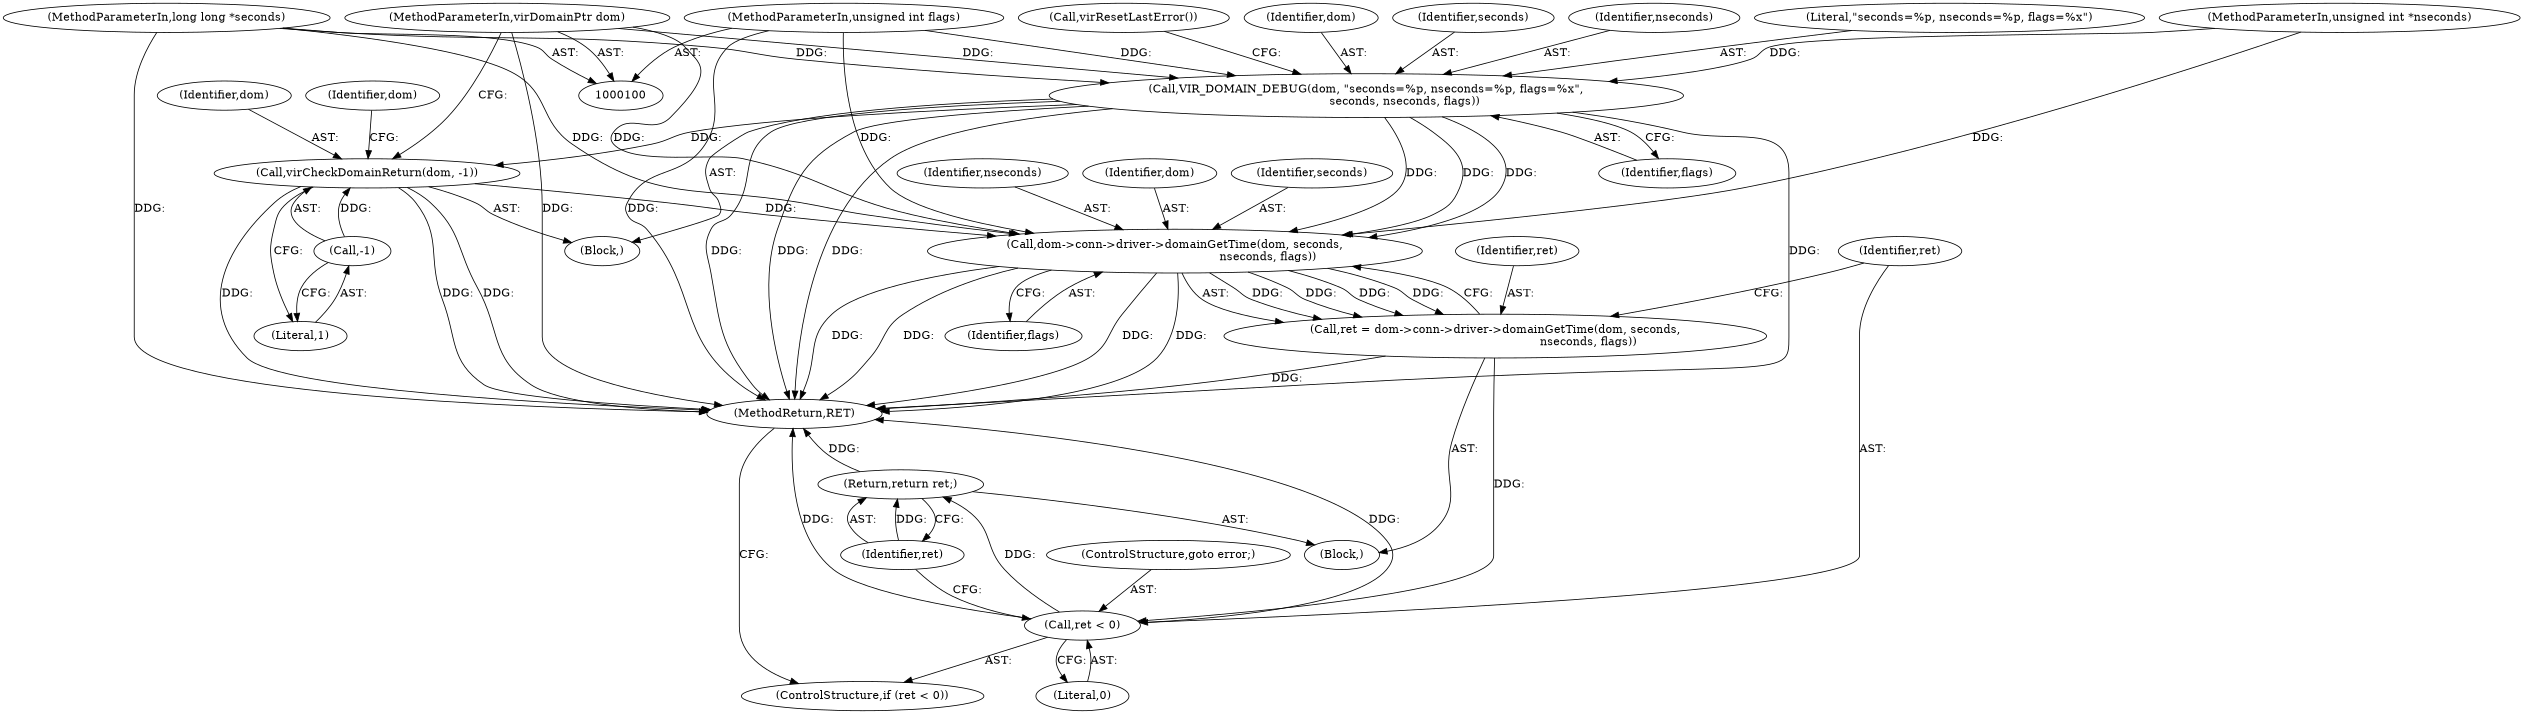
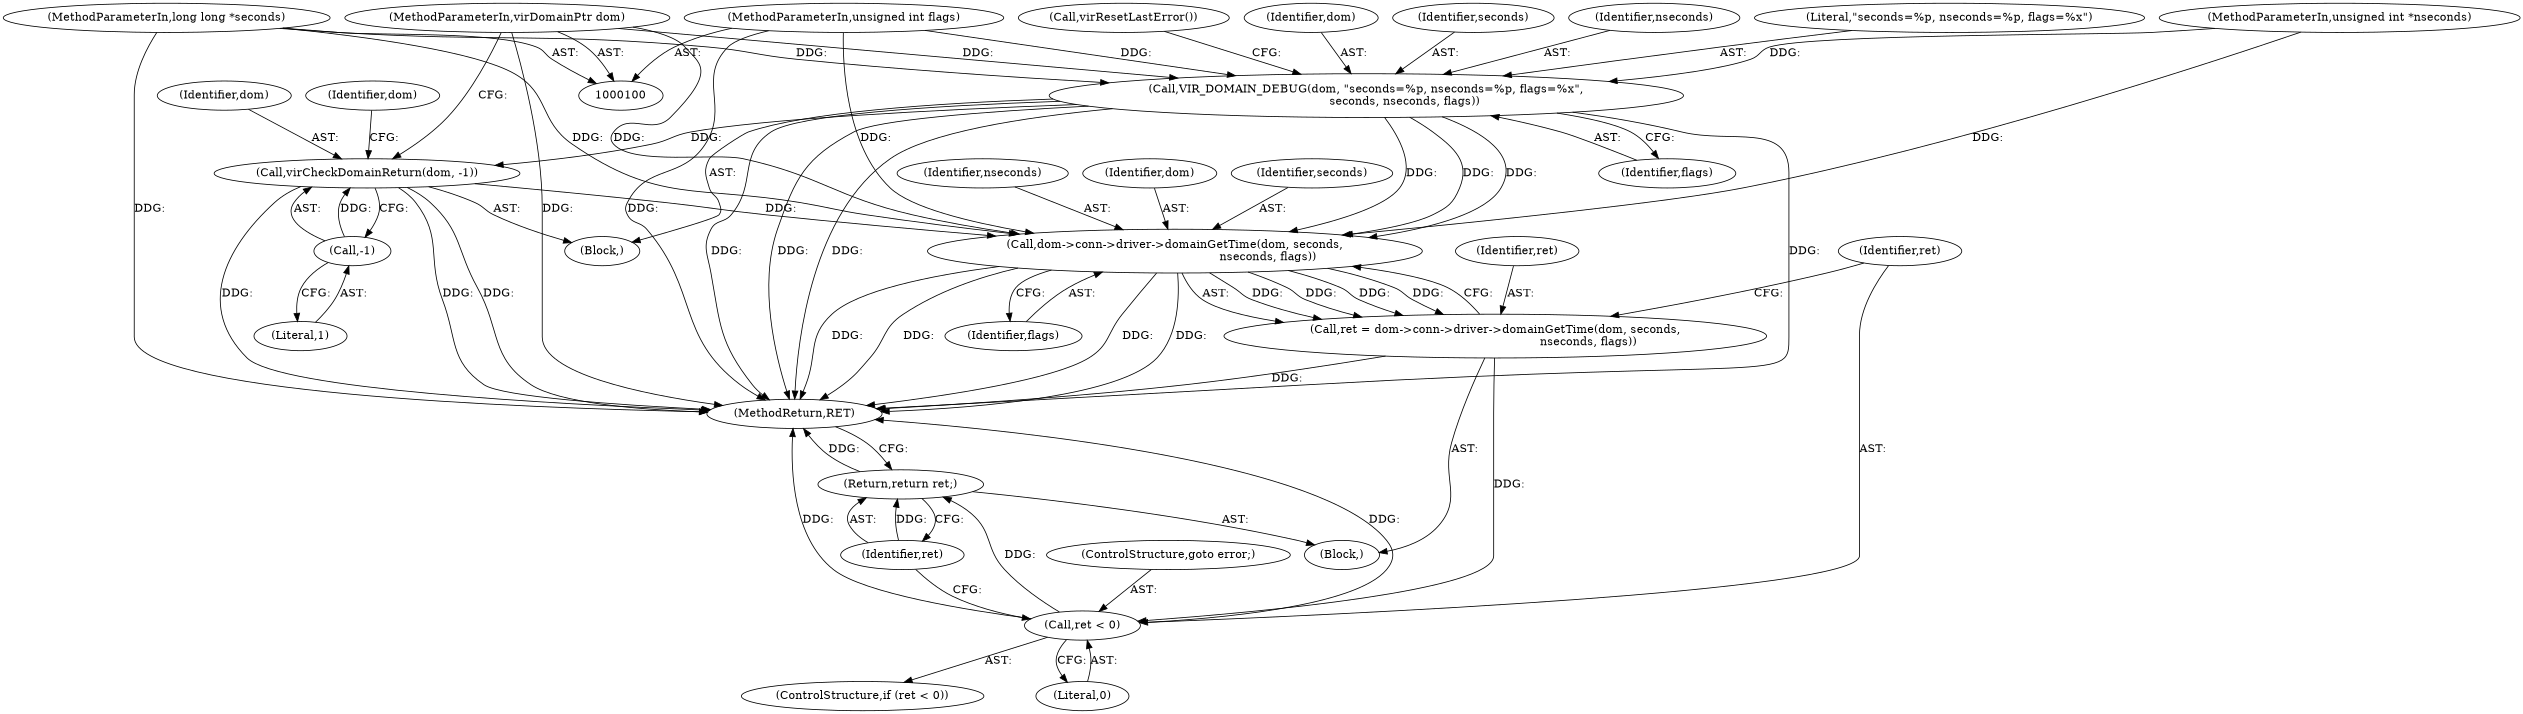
(271, 243) -> (379, 210)
(739, 561) -> (864, 441)
